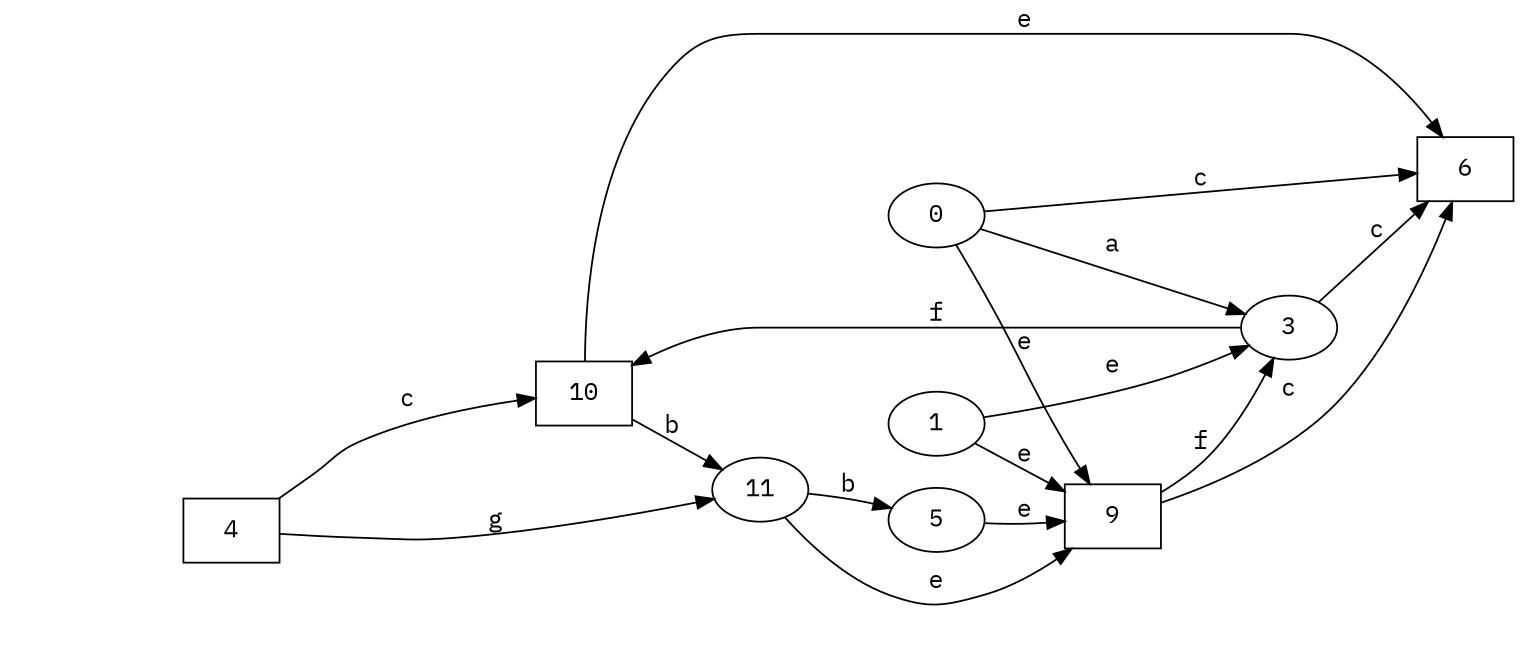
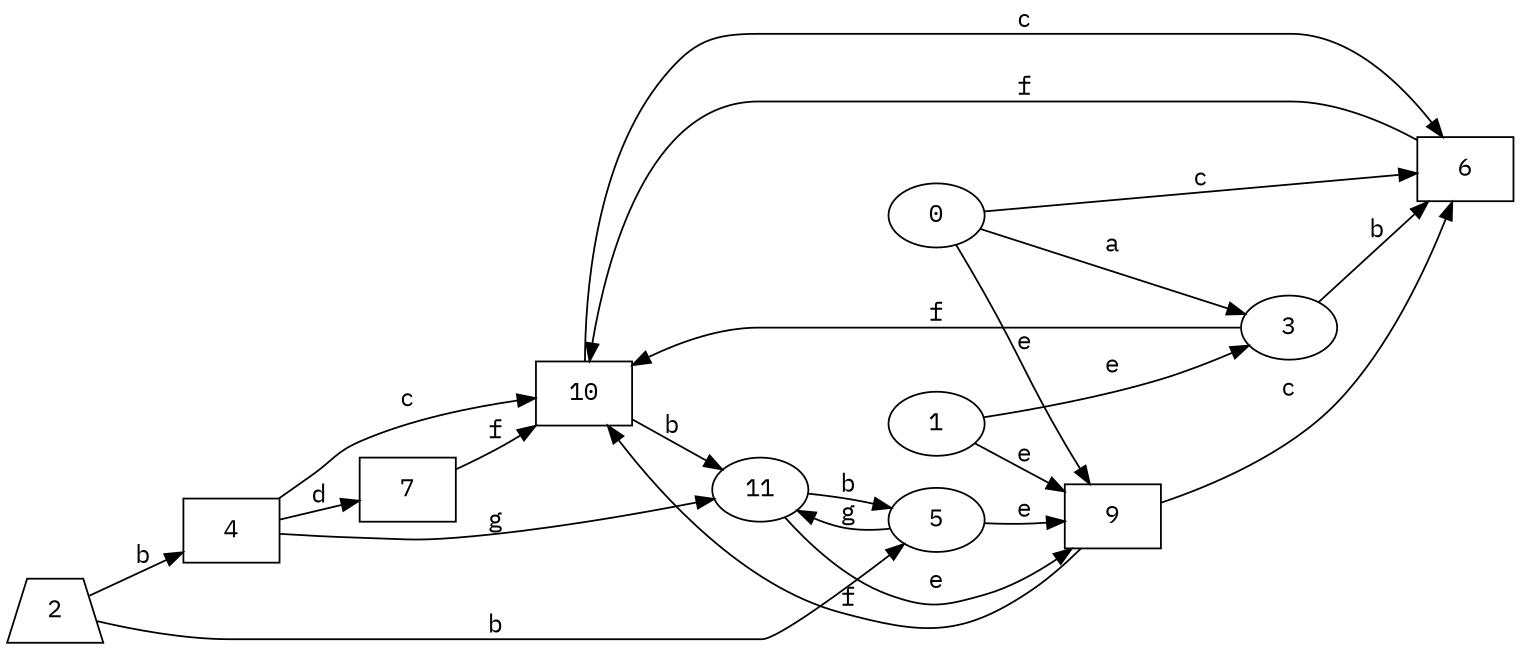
(1025, 20) -> (1025, 20)
none -> (933, 101)
(1377, 231) -> (1377, 231)
(1222, 441) -> (844, 614)
none -> (408, 490)
none -> (852, 529)
none -> (55, 611)
